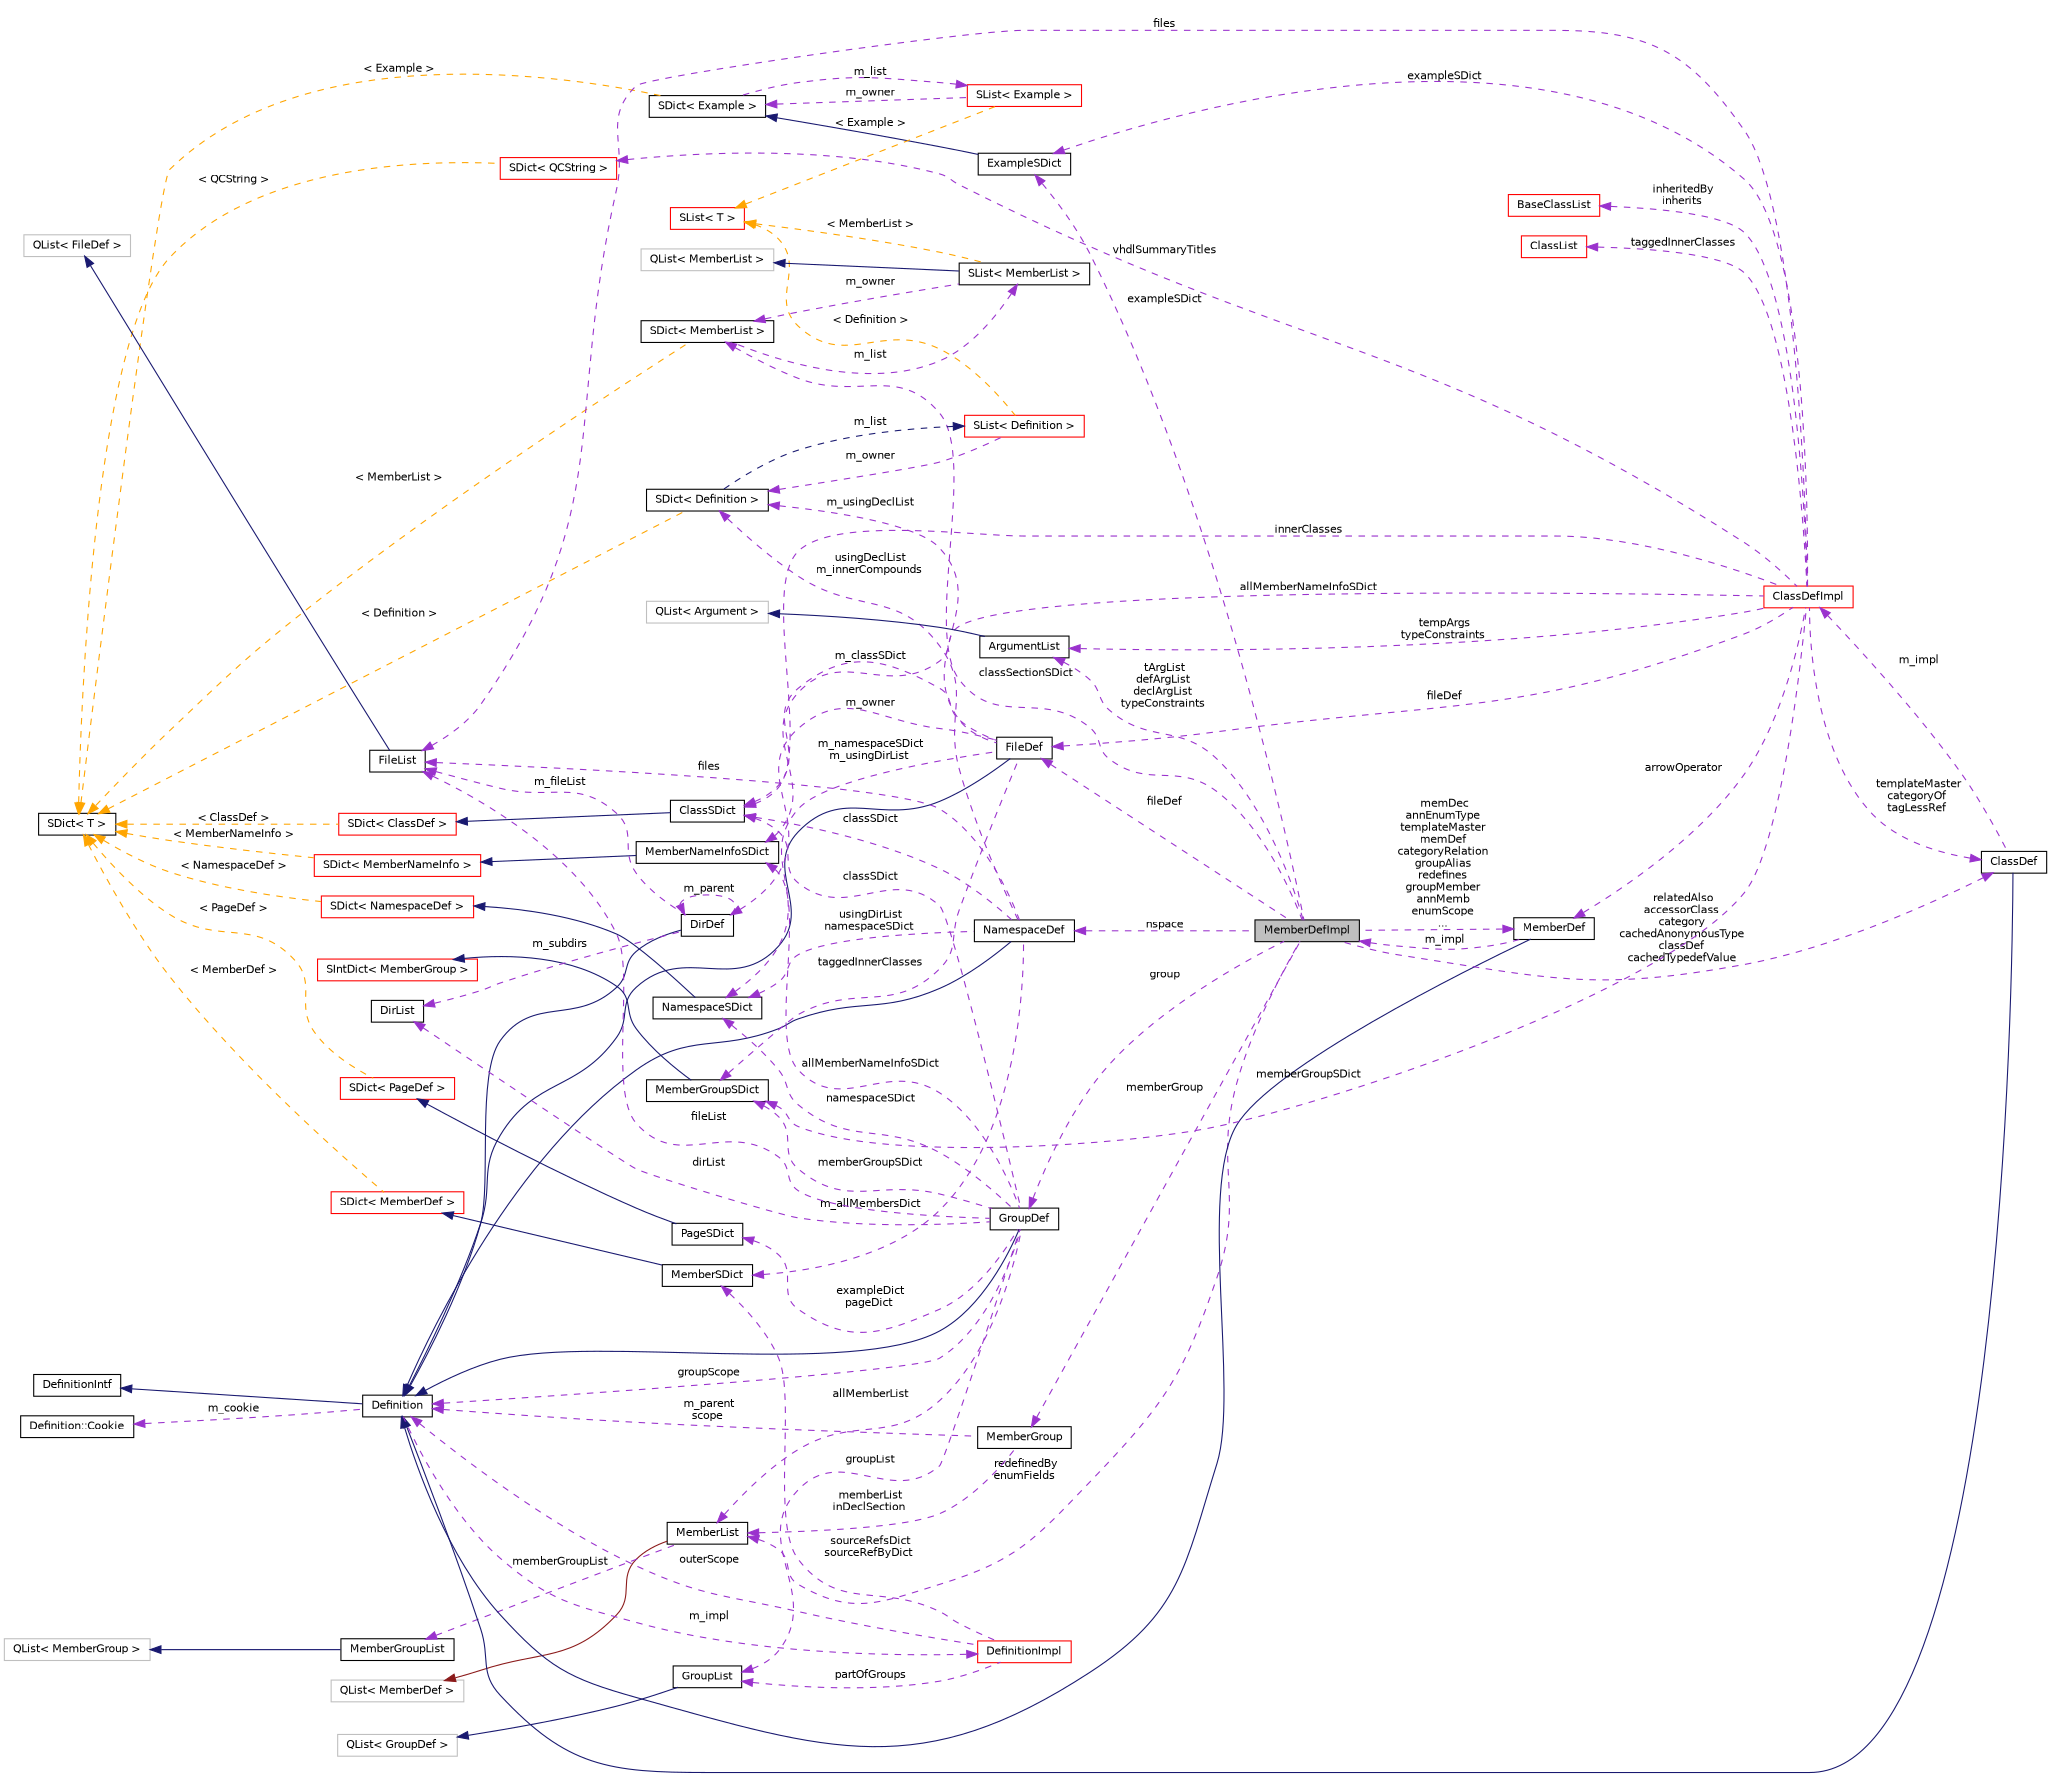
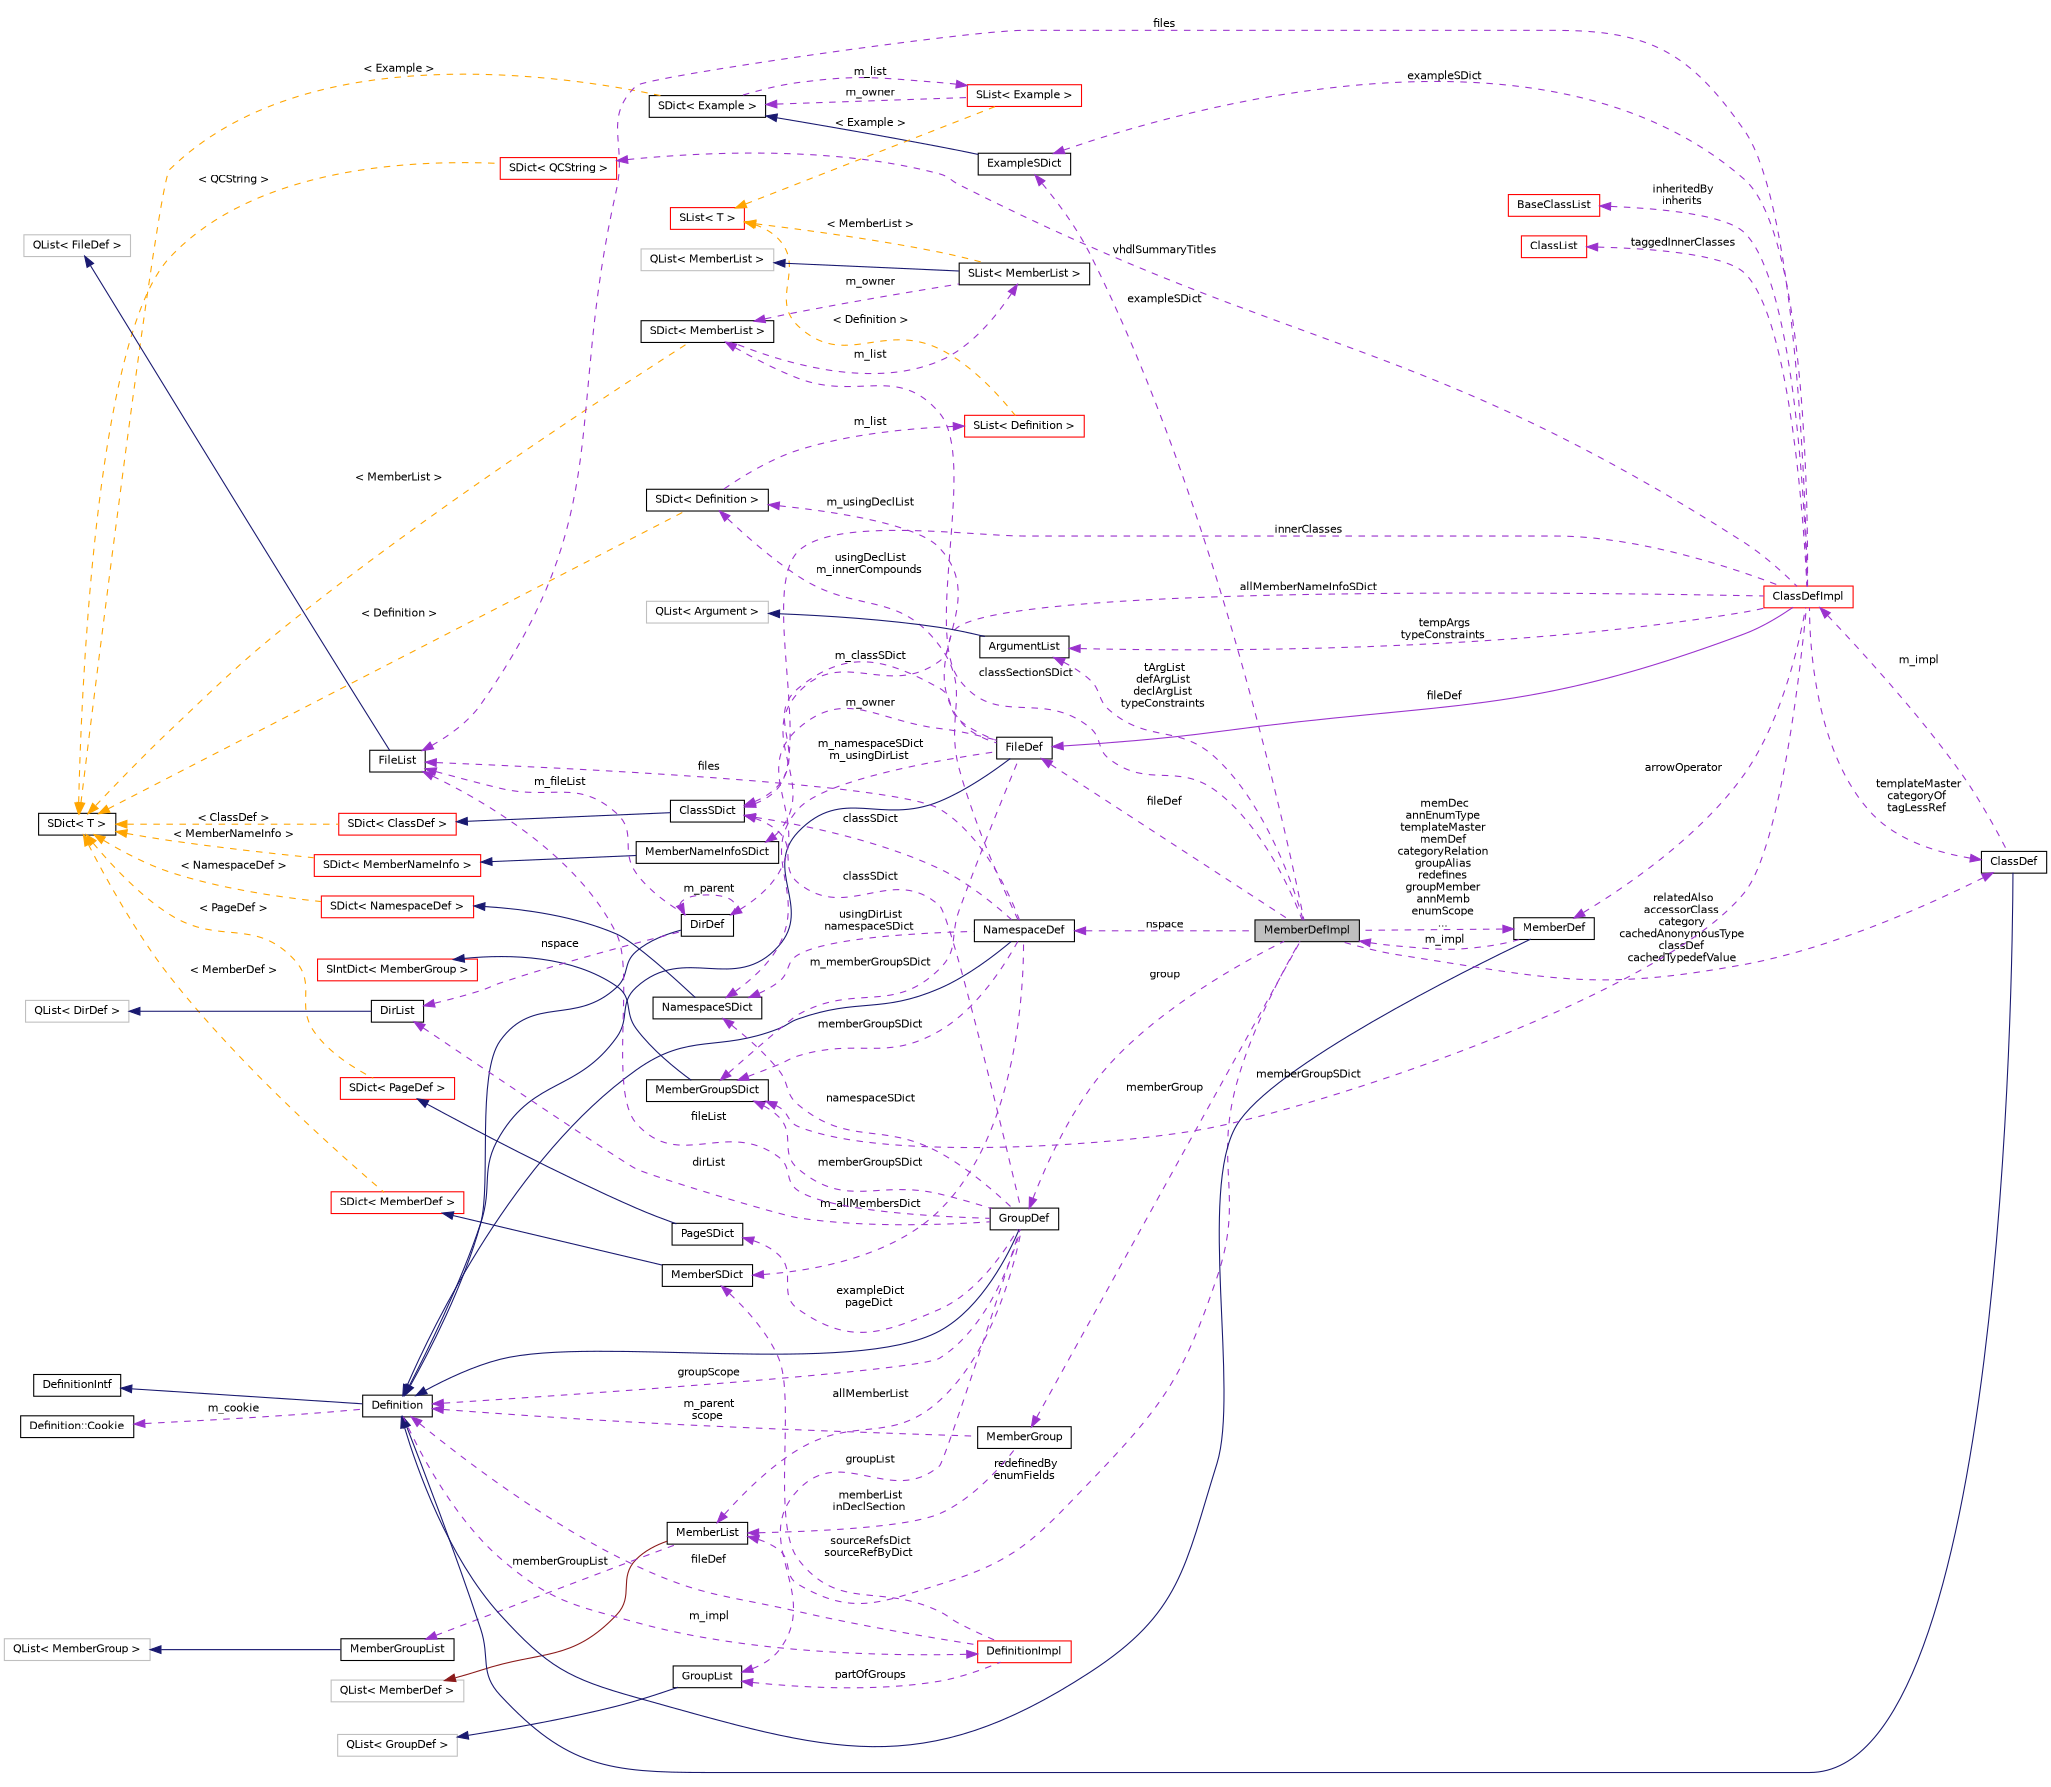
(833, 441) -> (833, 441)
(893, 471) -> none
(1436, 708) -> (1436, 708)
(558, 944) -> (558, 944)
(869, 963) -> (869, 963)
none -> (77, 1011)
none -> (903, 1046)
(836, 1088) -> none
(707, 1560) -> (707, 1560)
